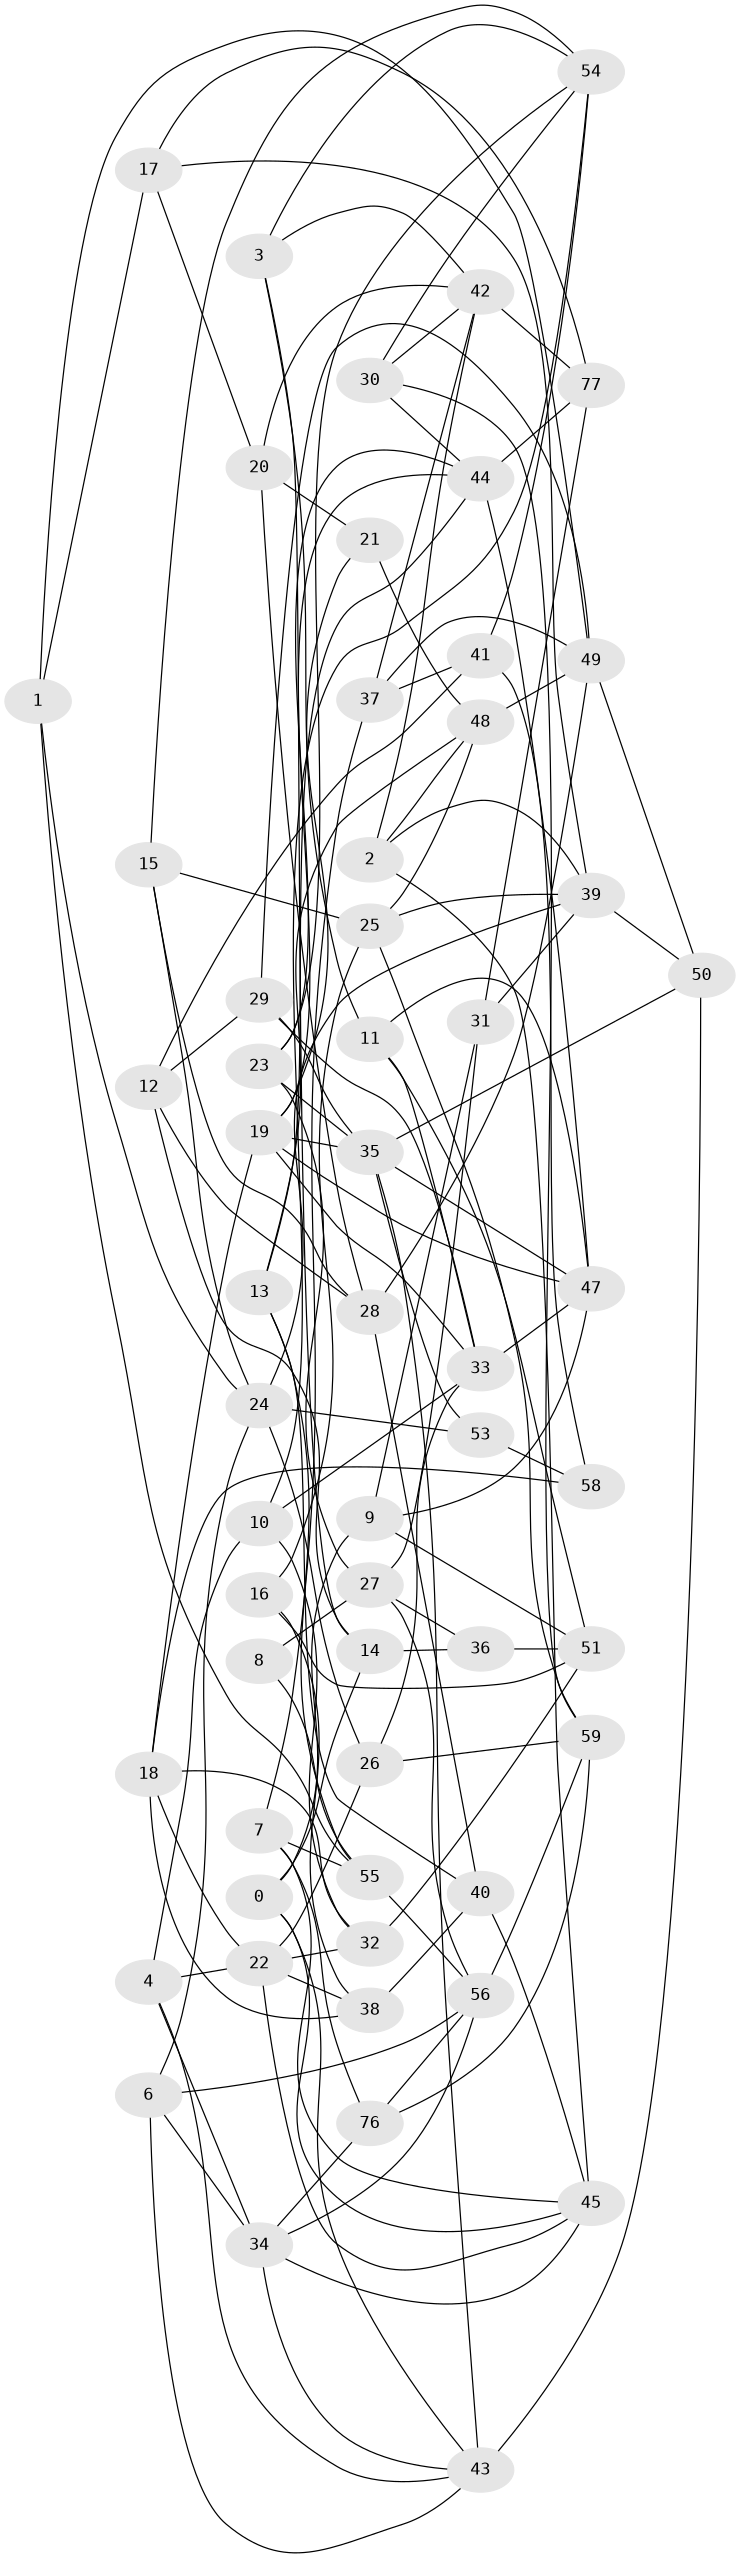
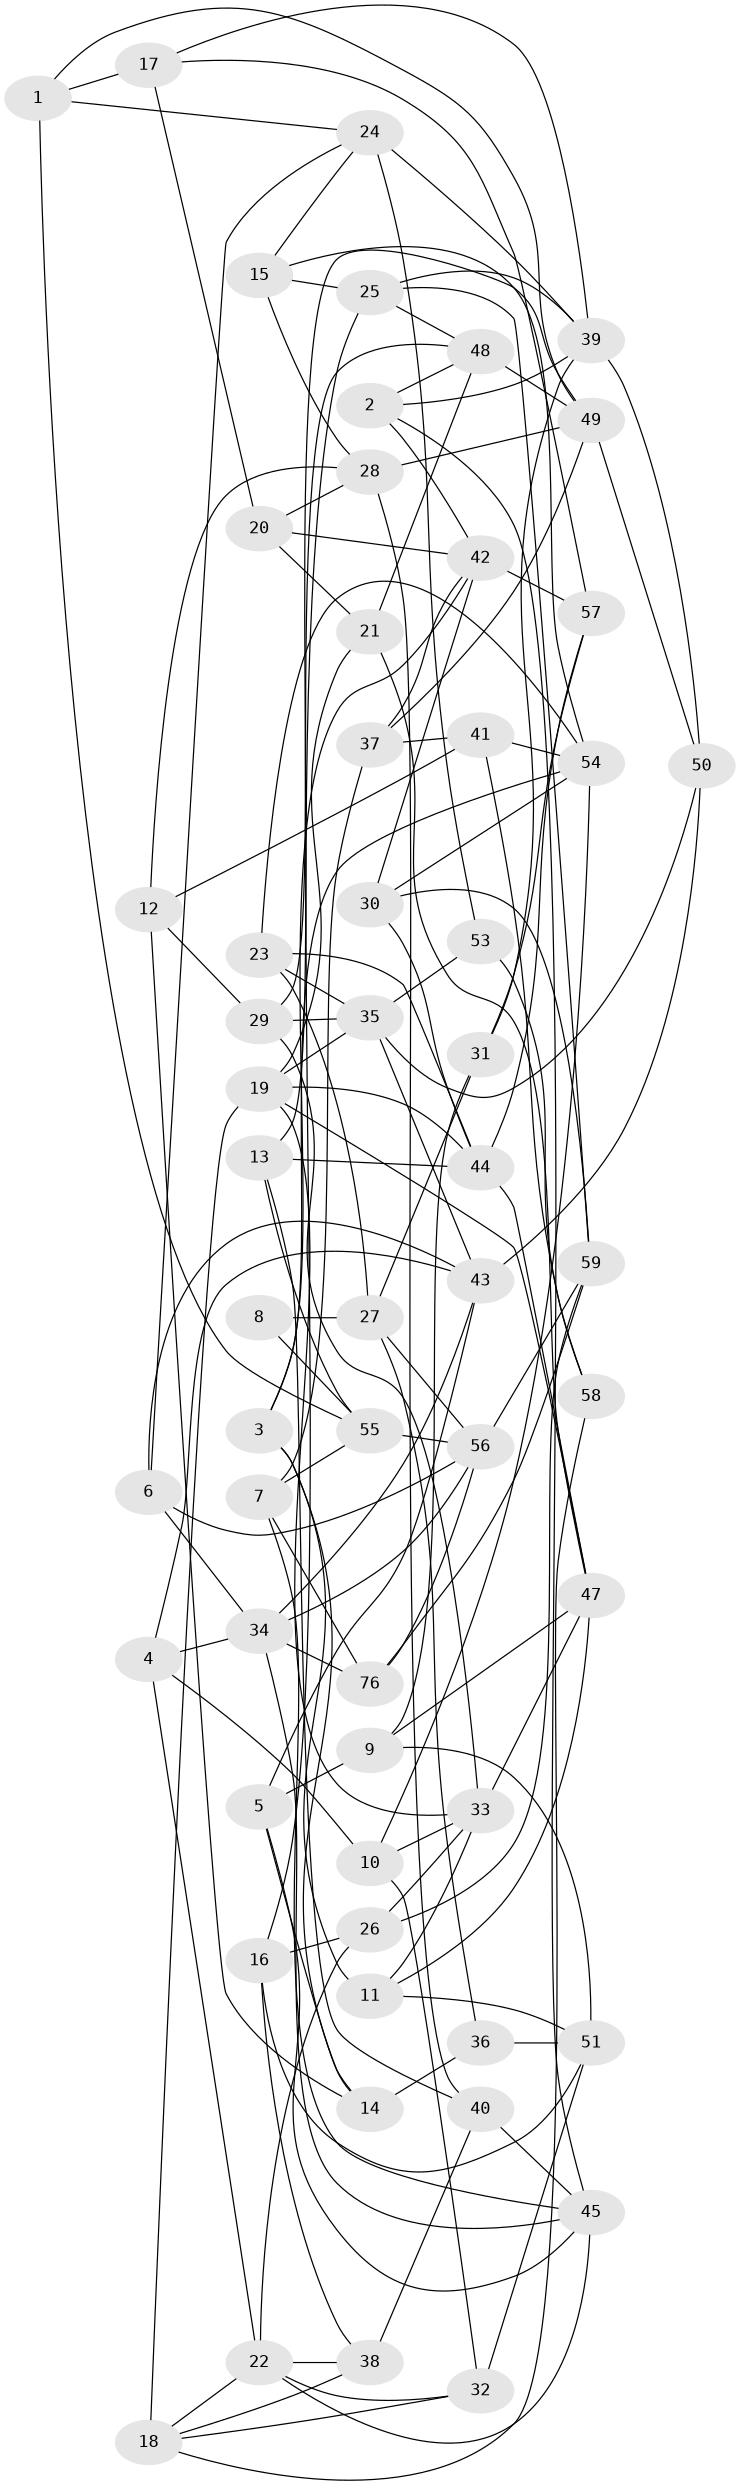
(591, 385) -> (591, 613)
(493, 1229) -> (513, 1020)
(314, 1585) -> (315, 1945)
(259, 1897) -> (259, 1807)
